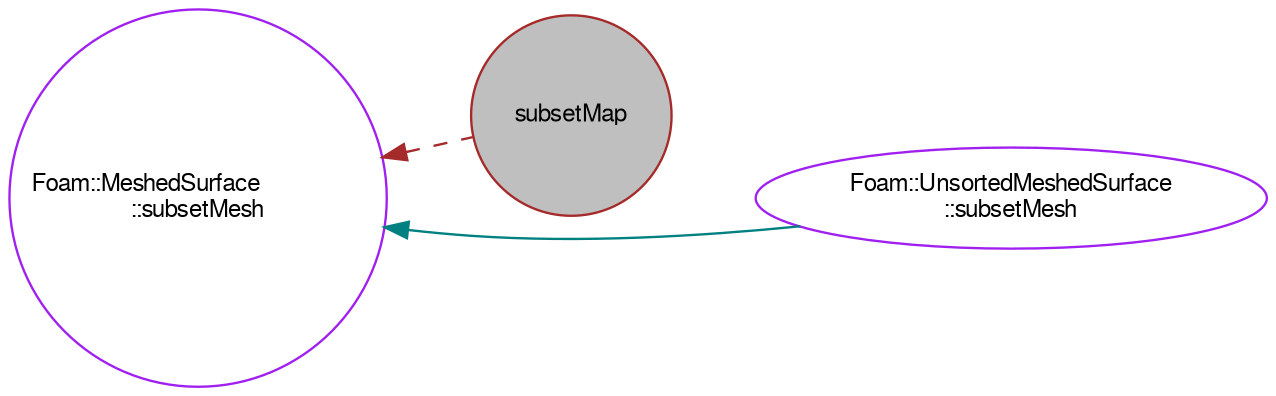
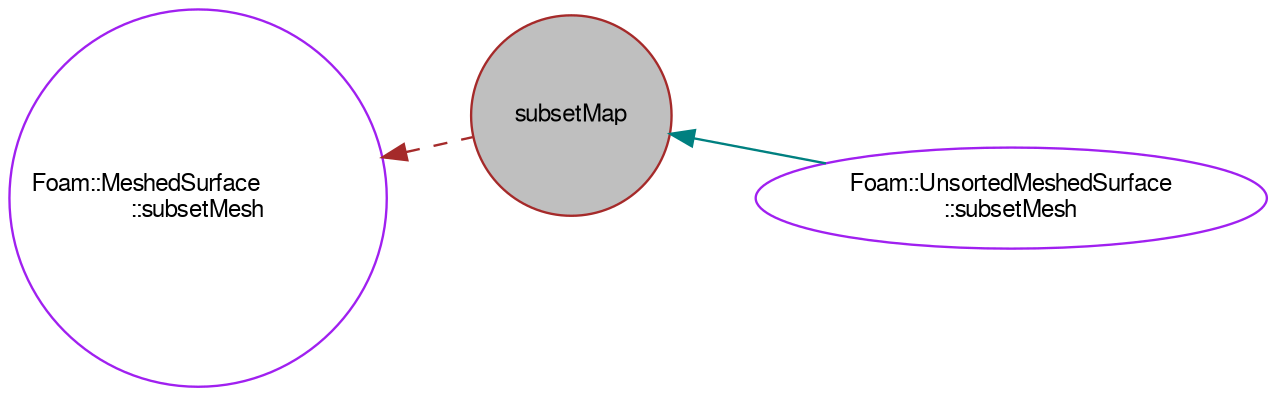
(604, 239) -> (760, 151)
